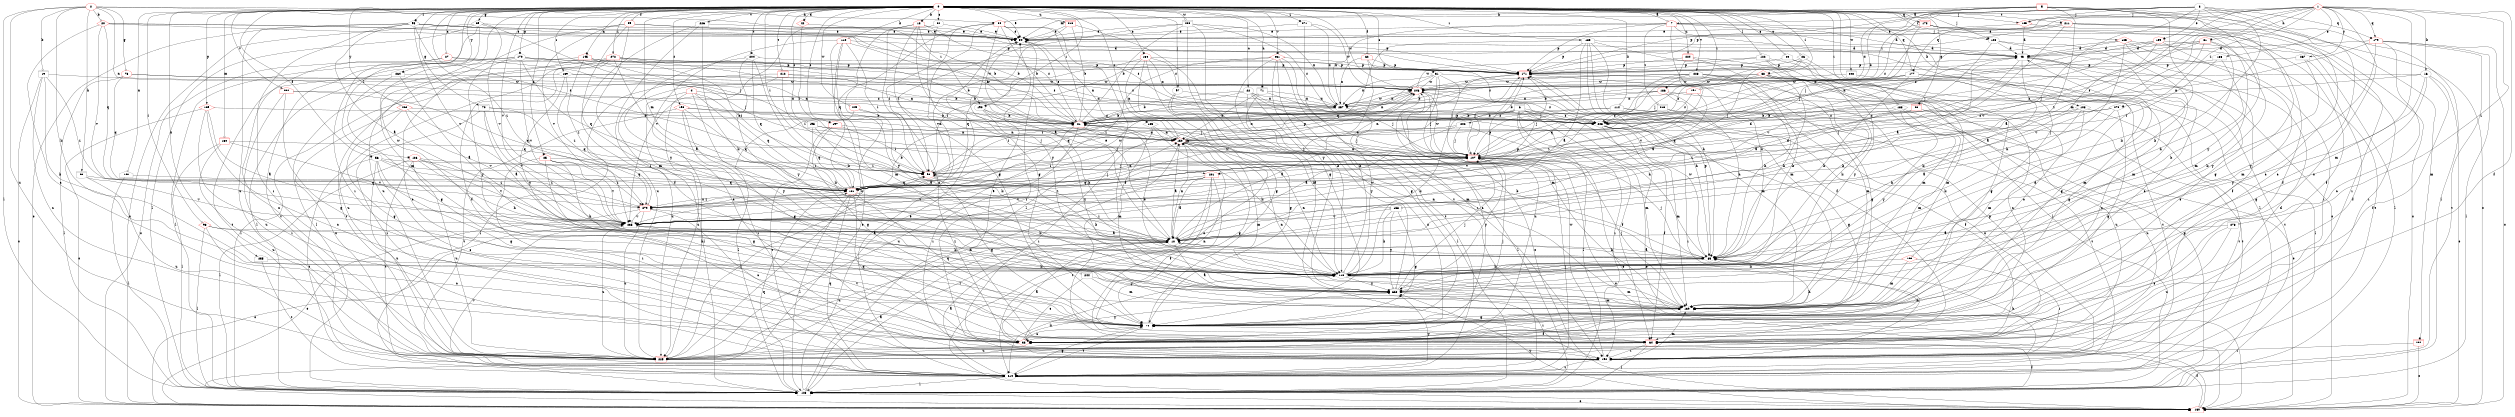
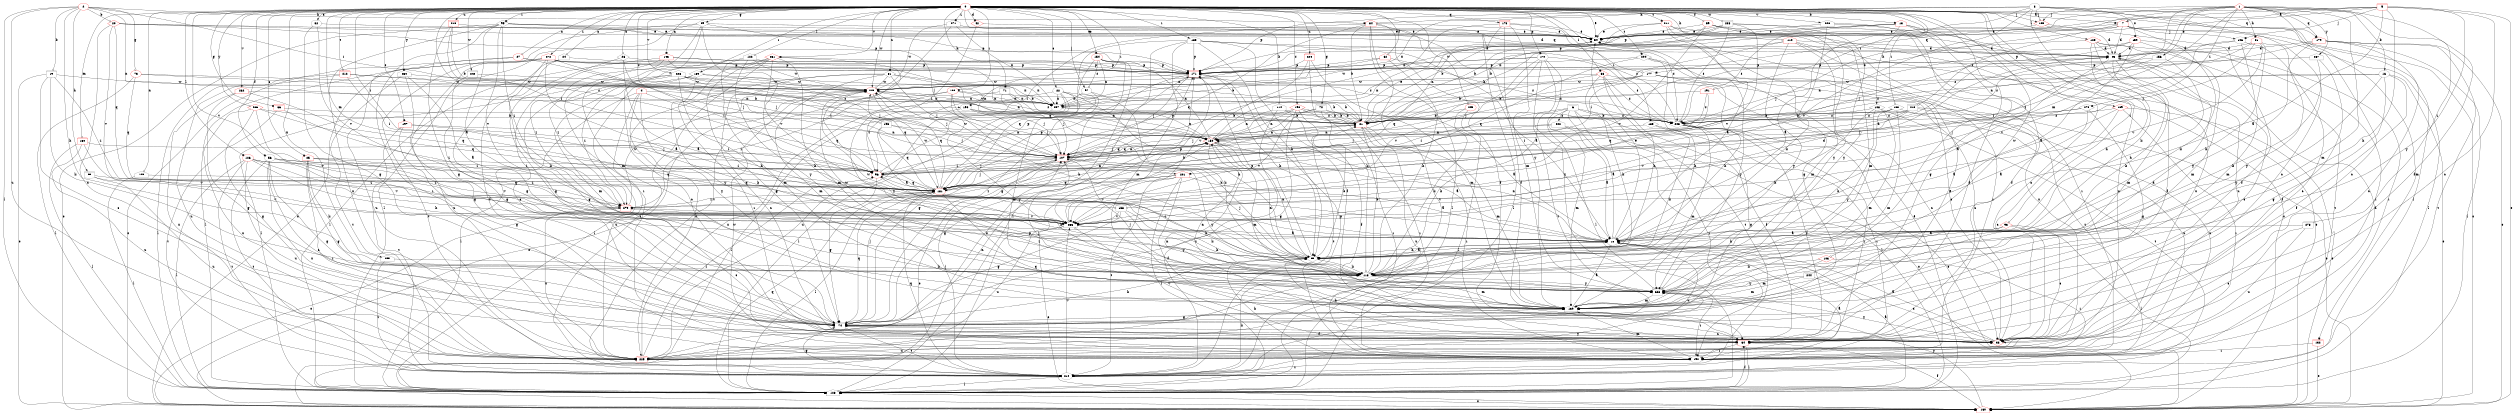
(1062, 24) -> (2115, 24)
none -> (1397, 148)
